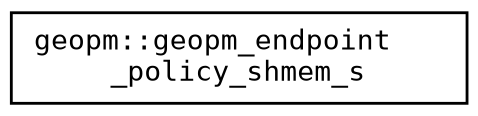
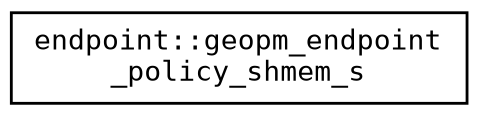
(239, 58) -> (239, 58)
